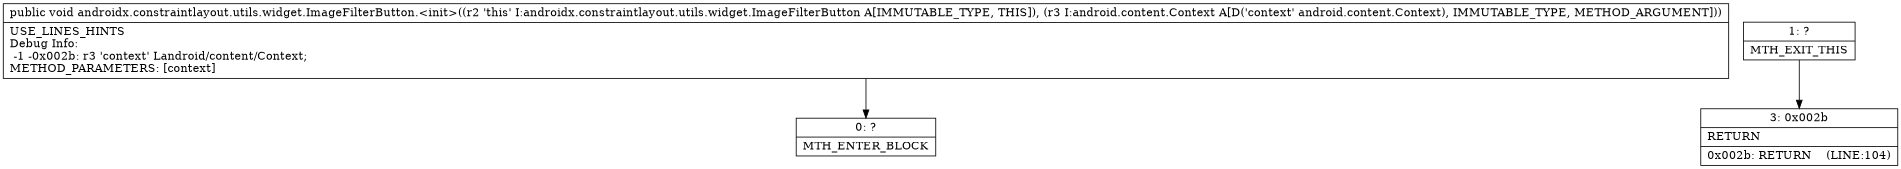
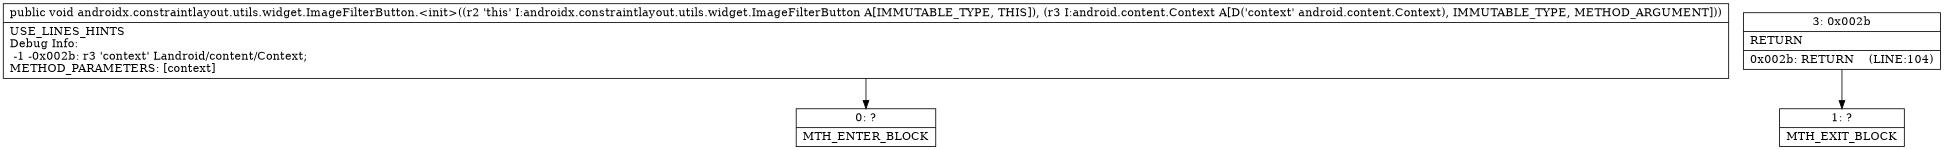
(1799, 50) -> (1842, 137)
(1799, 80) -> (1842, 85)
